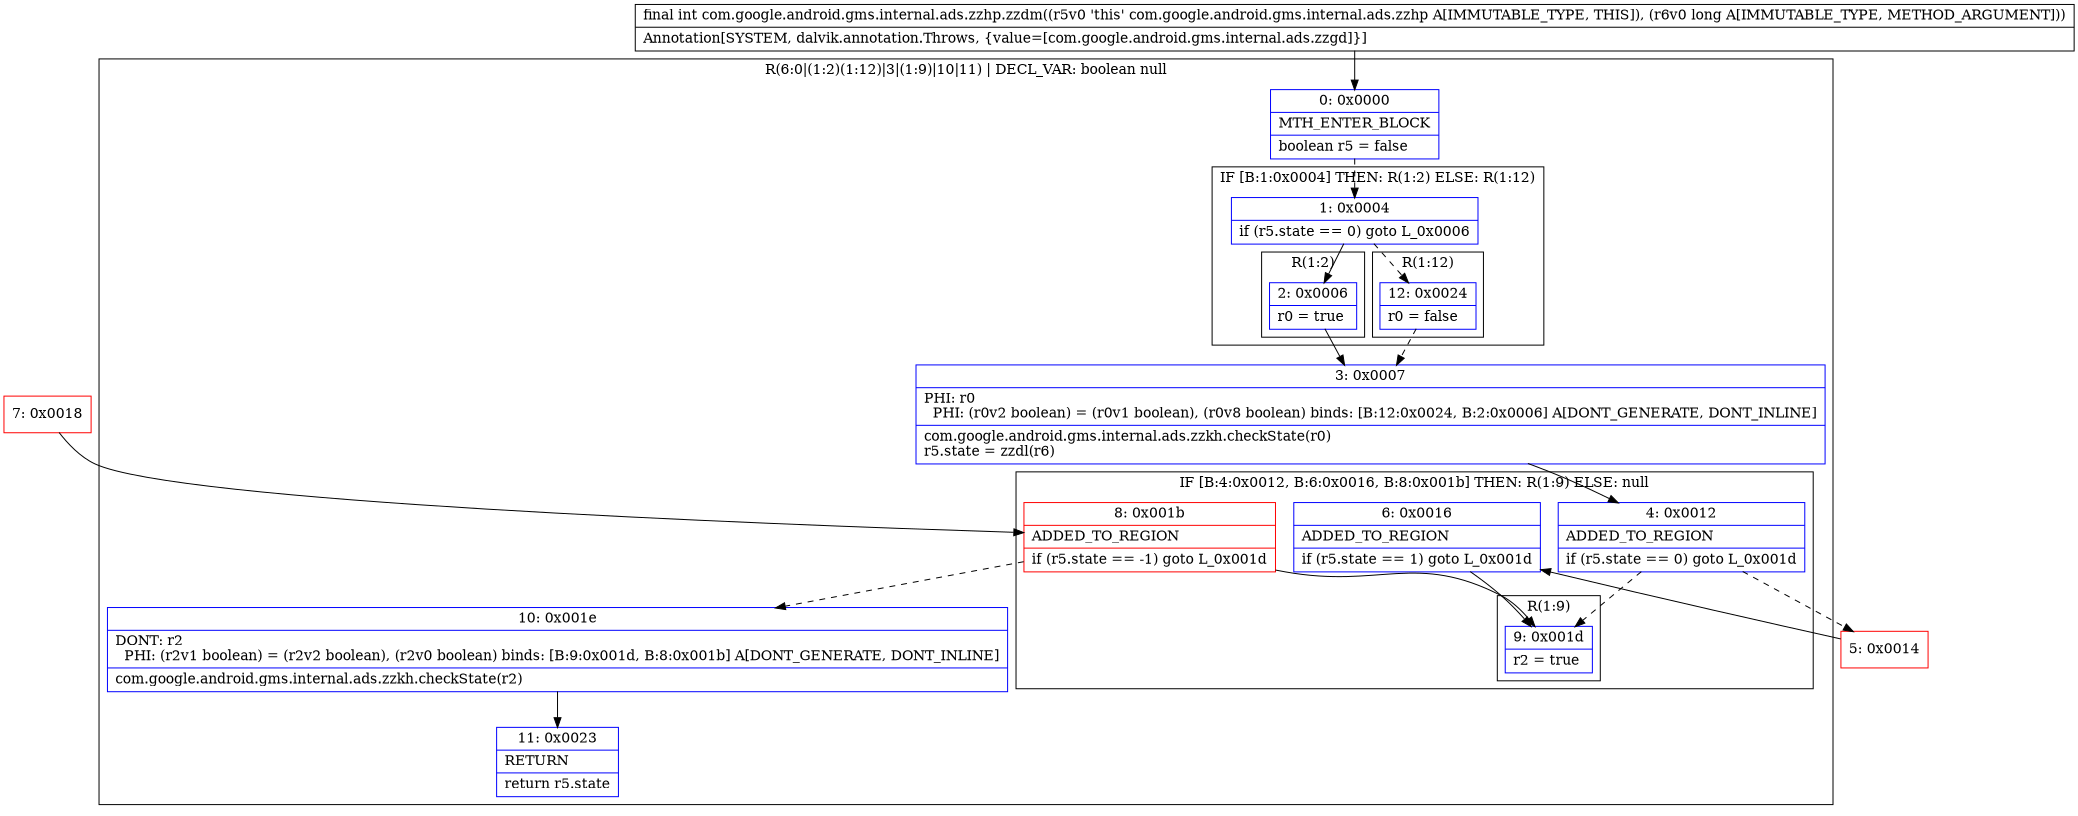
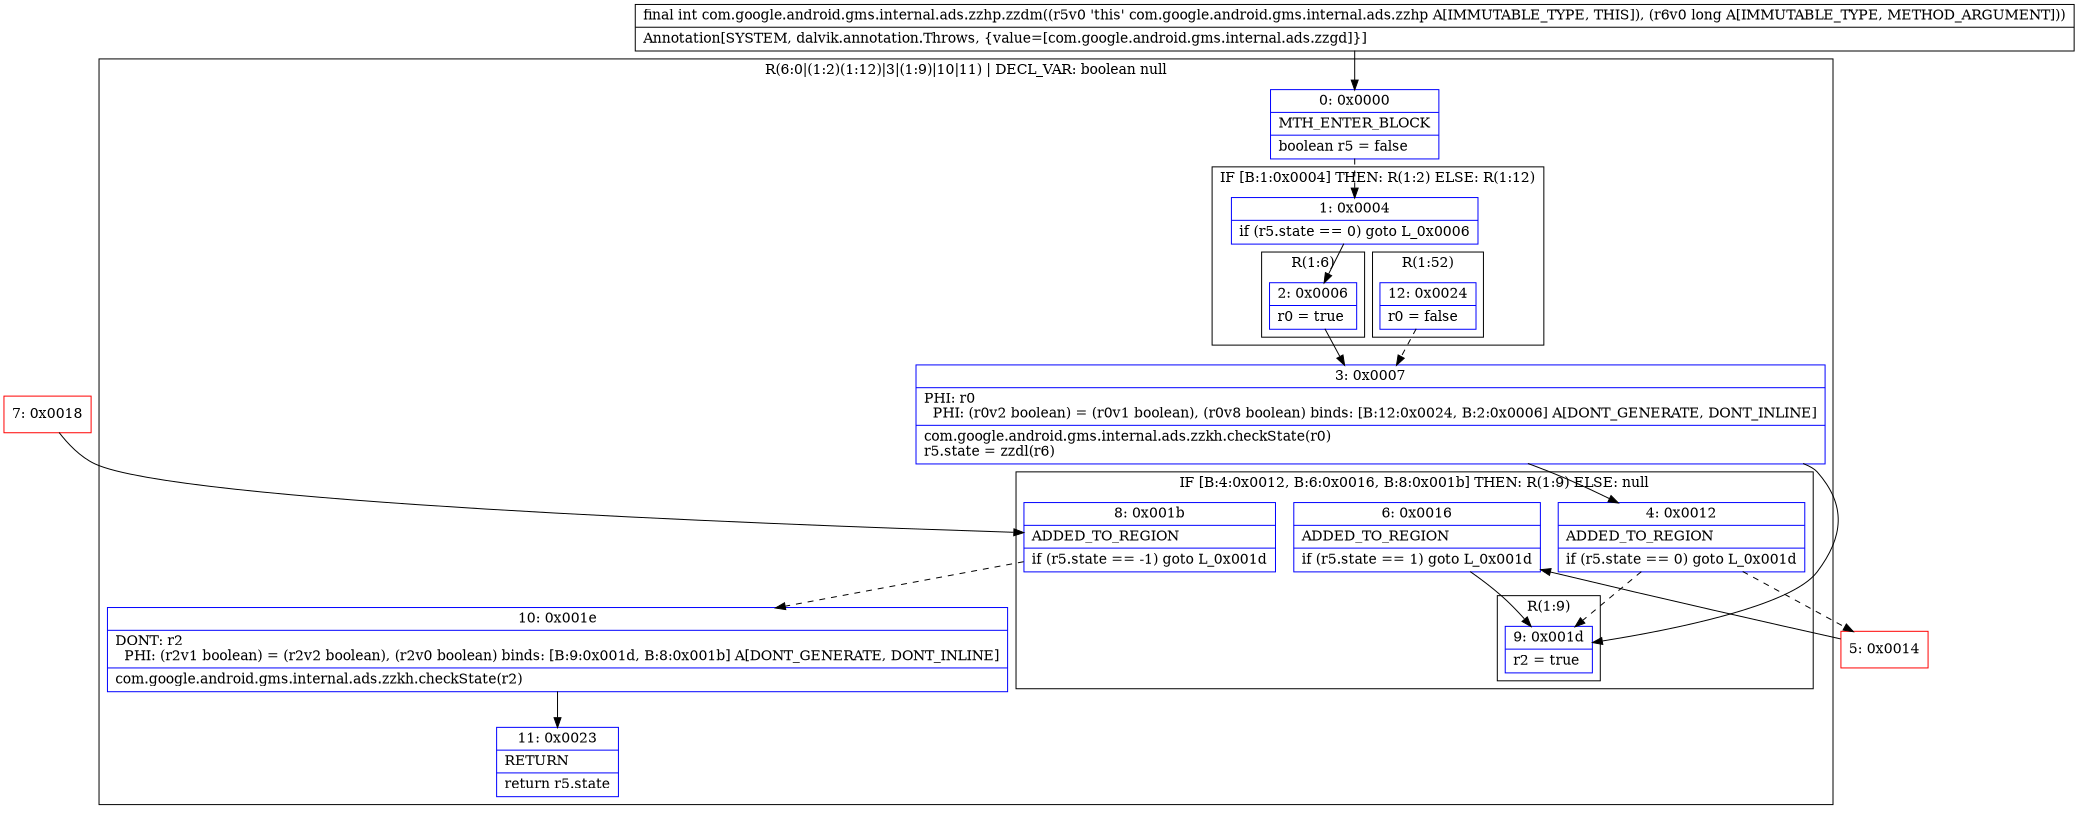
(1388, 259) -> none
(1313, 263) -> (1313, 263)
(1428, 263) -> (1428, 263)
(1150, 537) -> (1150, 537)
(1408, 573) -> (1775, 599)
